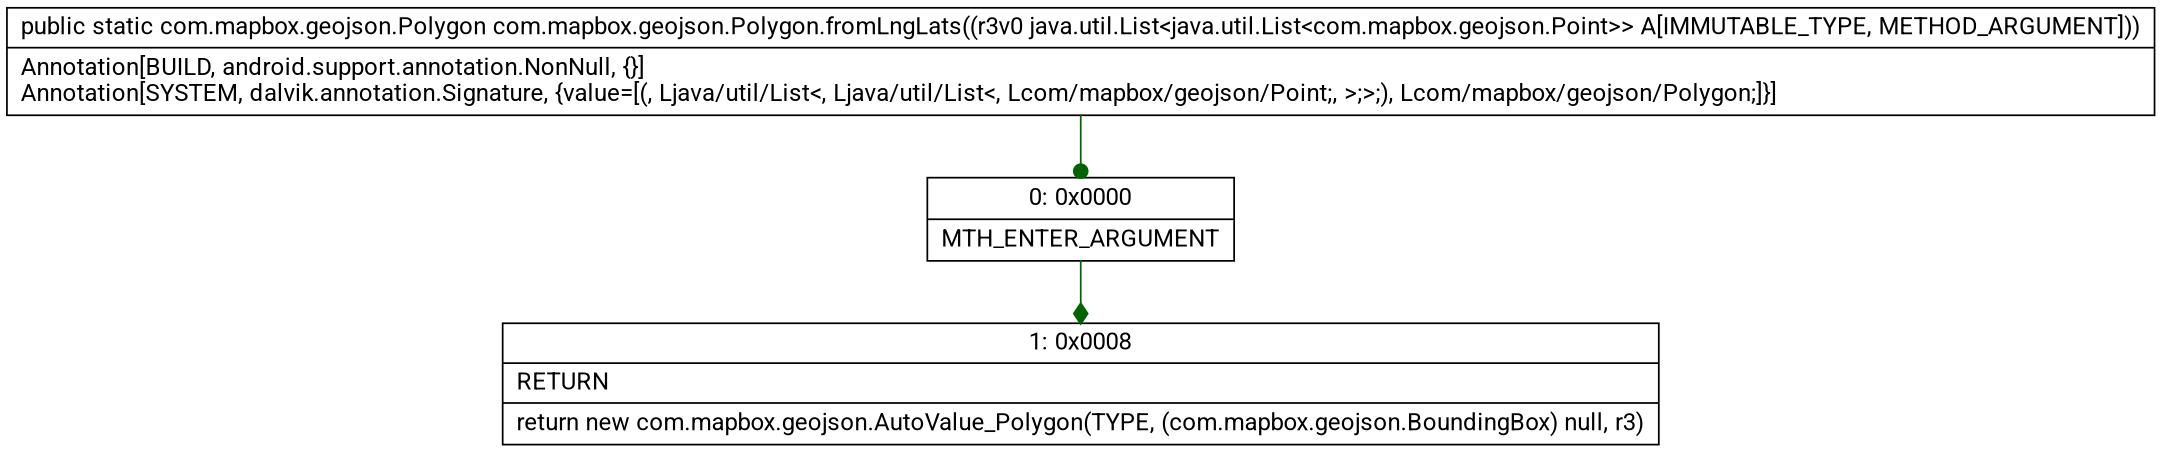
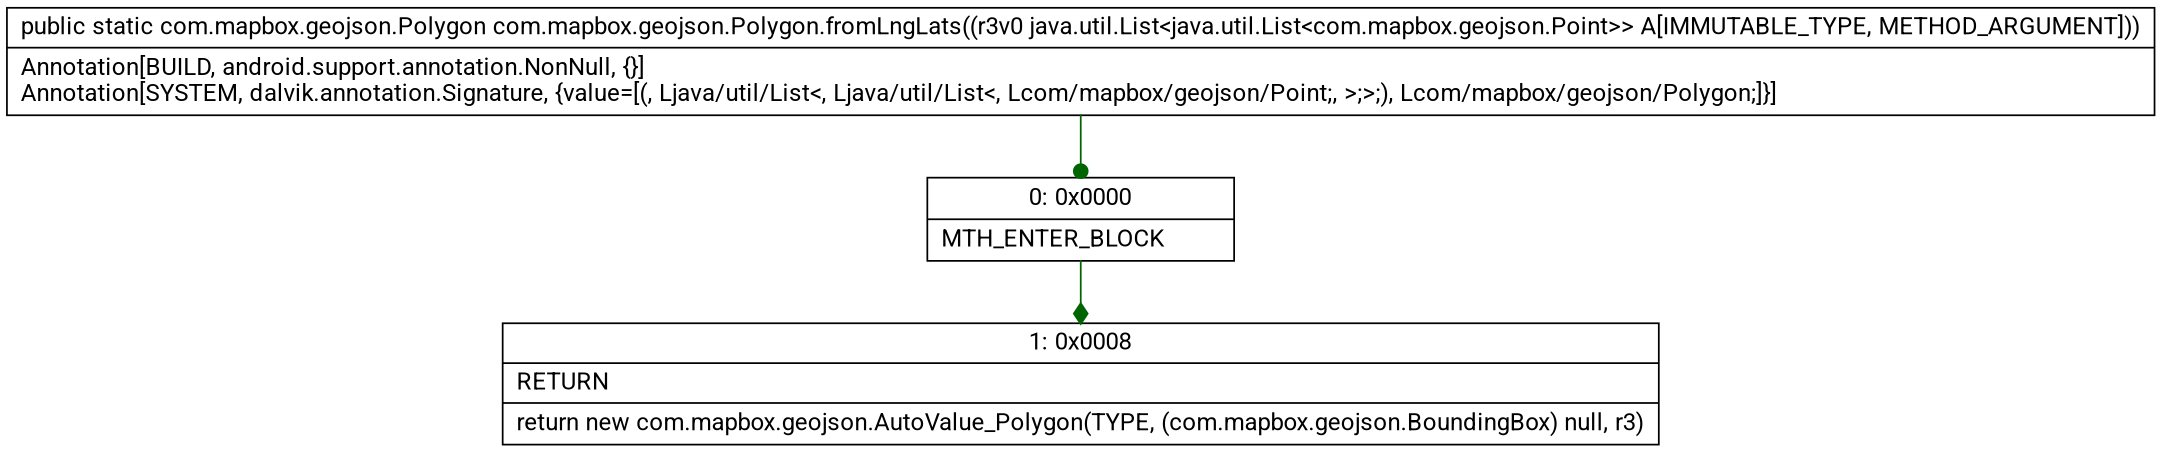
(1081, 239) -> (1054, 239)
